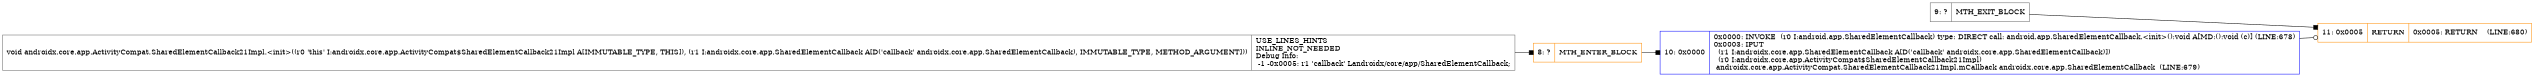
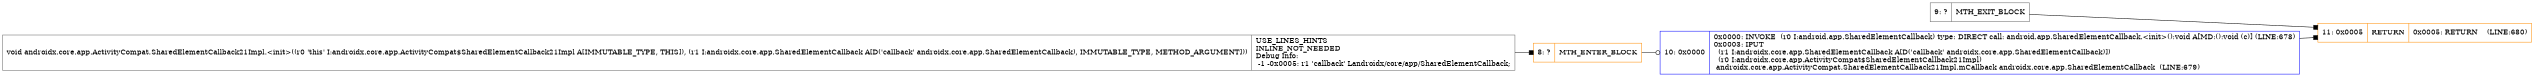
(2307, 38) -> (2307, 38)
(1649, 53) -> (1649, 53)
